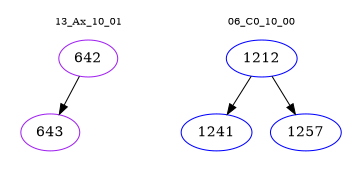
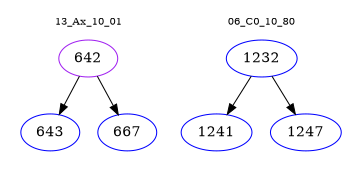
(262, 22) -> (262, 22)
(262, 59) -> (262, 59)
(50, 132) -> (50, 132)
none -> (127, 132)
(306, 132) -> (306, 132)
